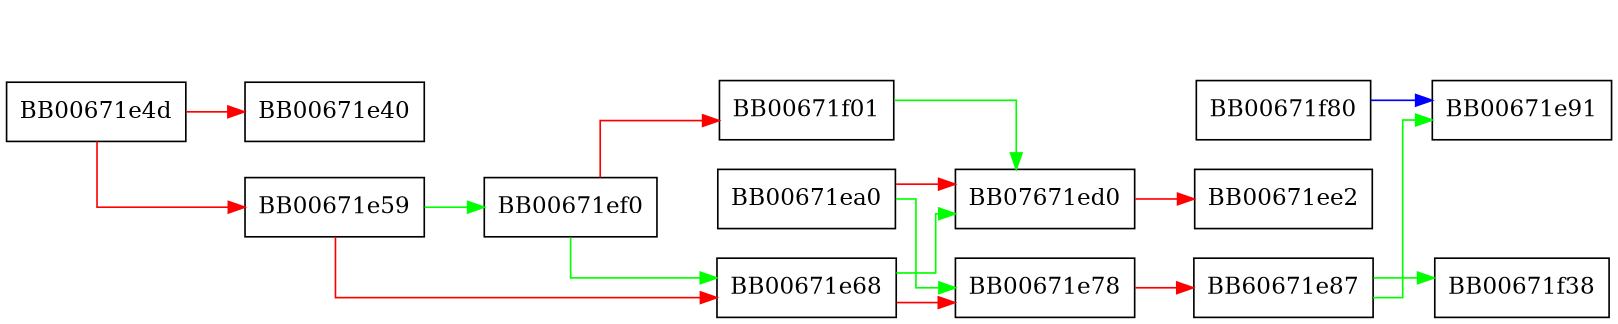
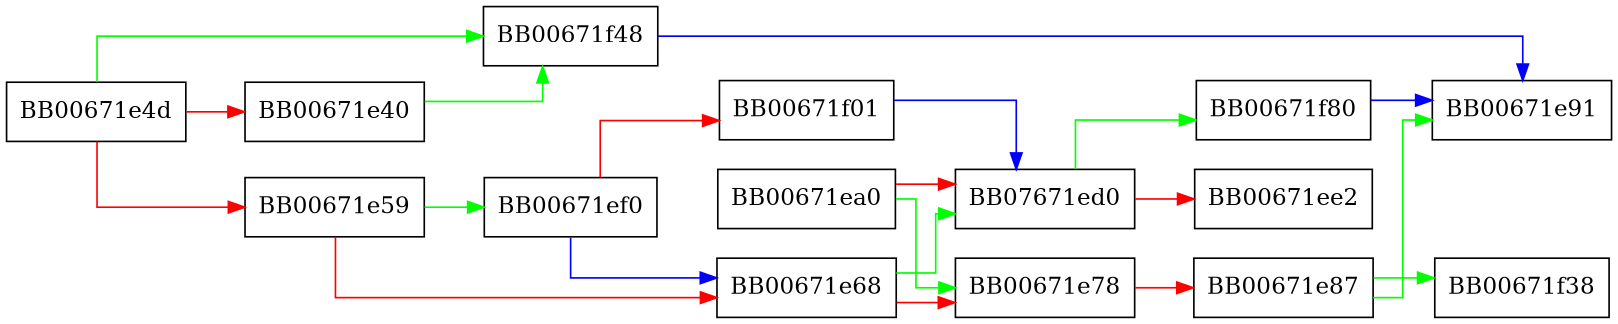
none -> (571, 36)
(982, 100) -> (982, 100)
none -> (1103, 120)
(615, 278) -> (615, 278)
(1283, 288) -> (1283, 288)
